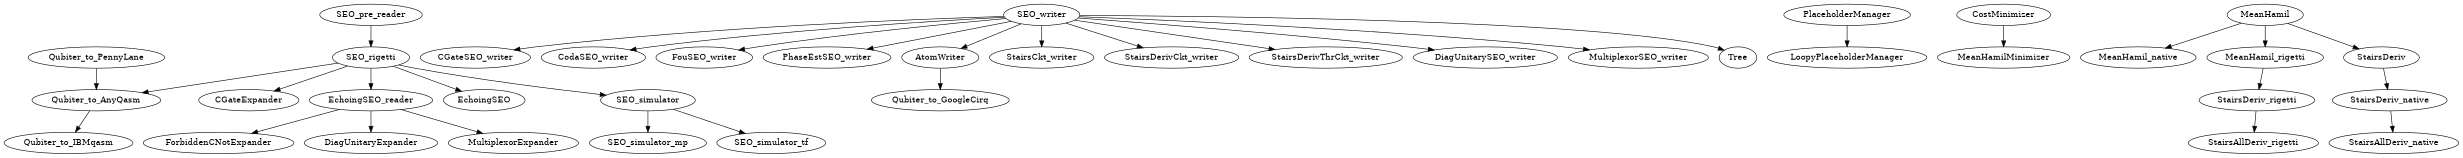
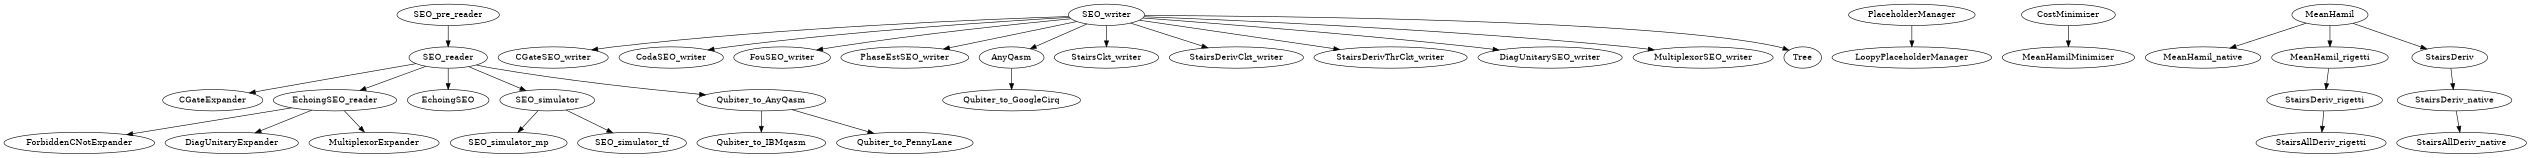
(371, 58) -> (448, 58)
(940, 58) -> (1012, 58)
(96, 76) -> (830, 121)
